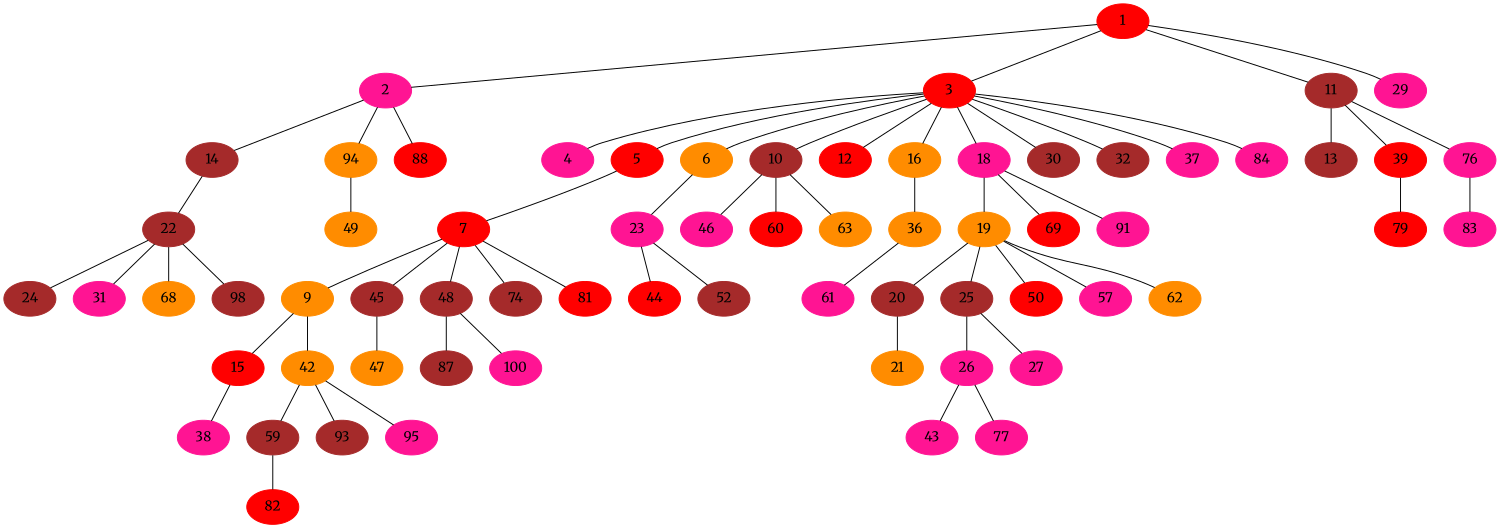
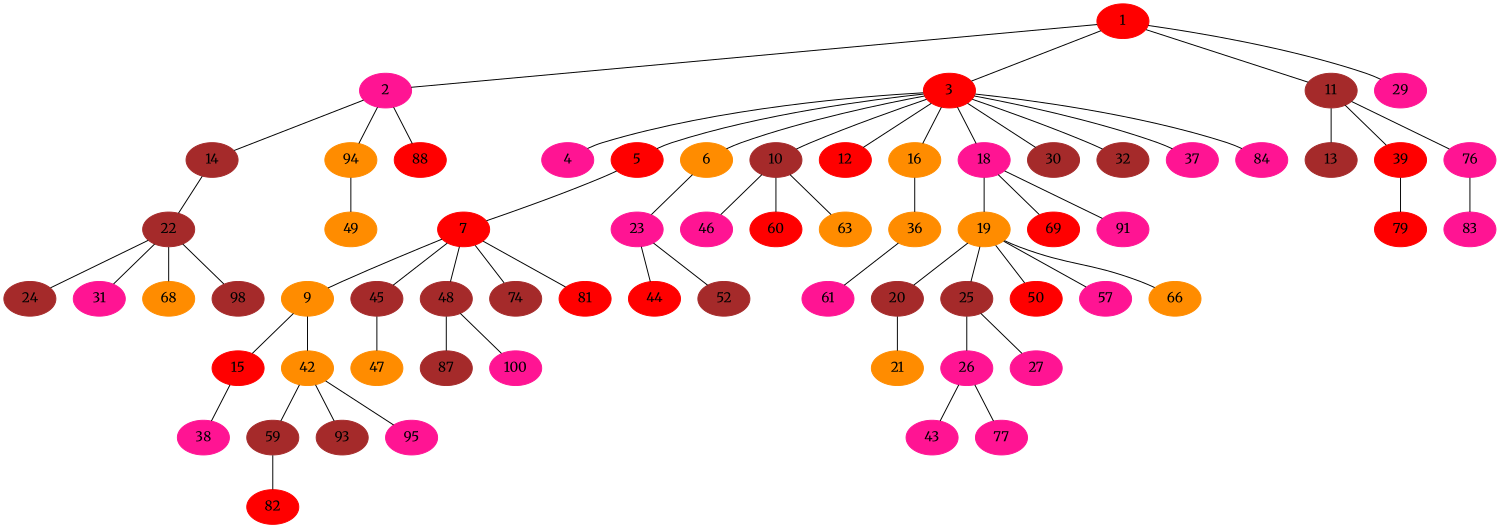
(1175, 299) -> (1175, 299)
